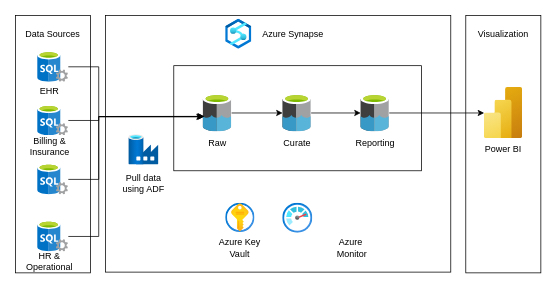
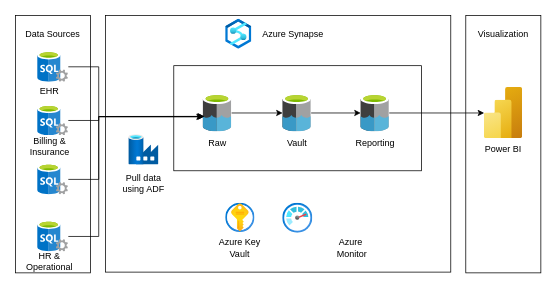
(297, 143) -> (297, 143)
